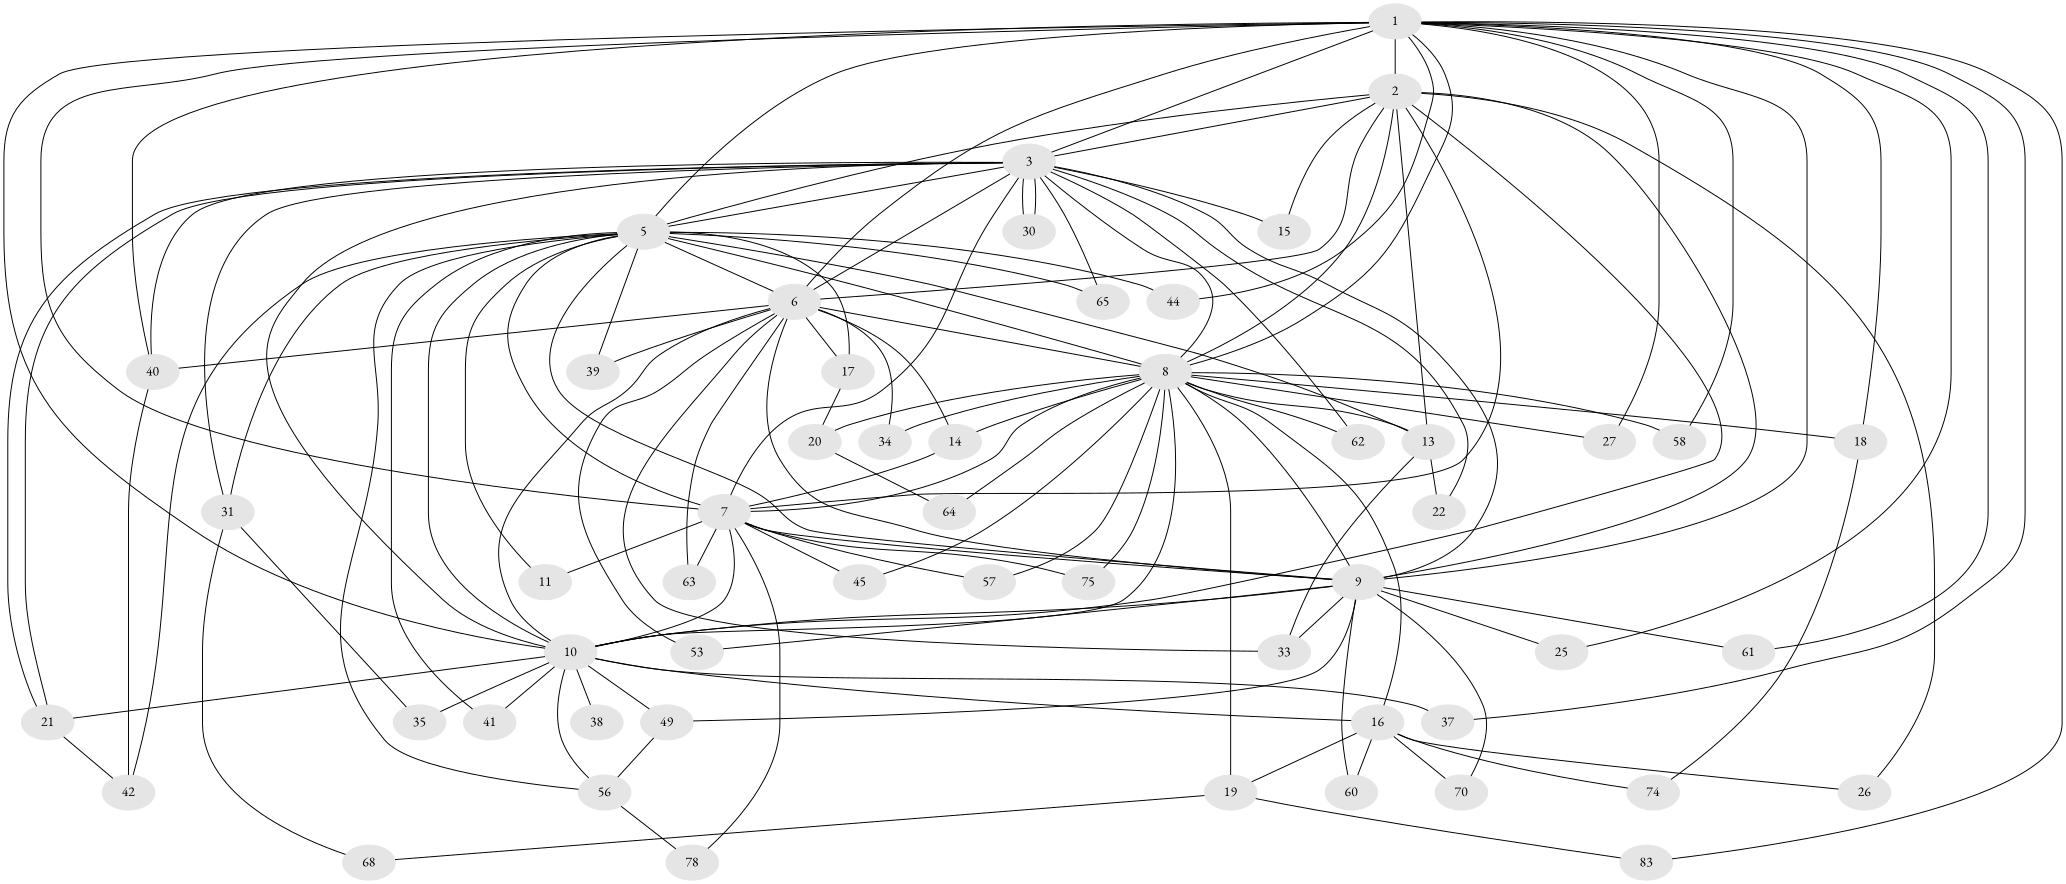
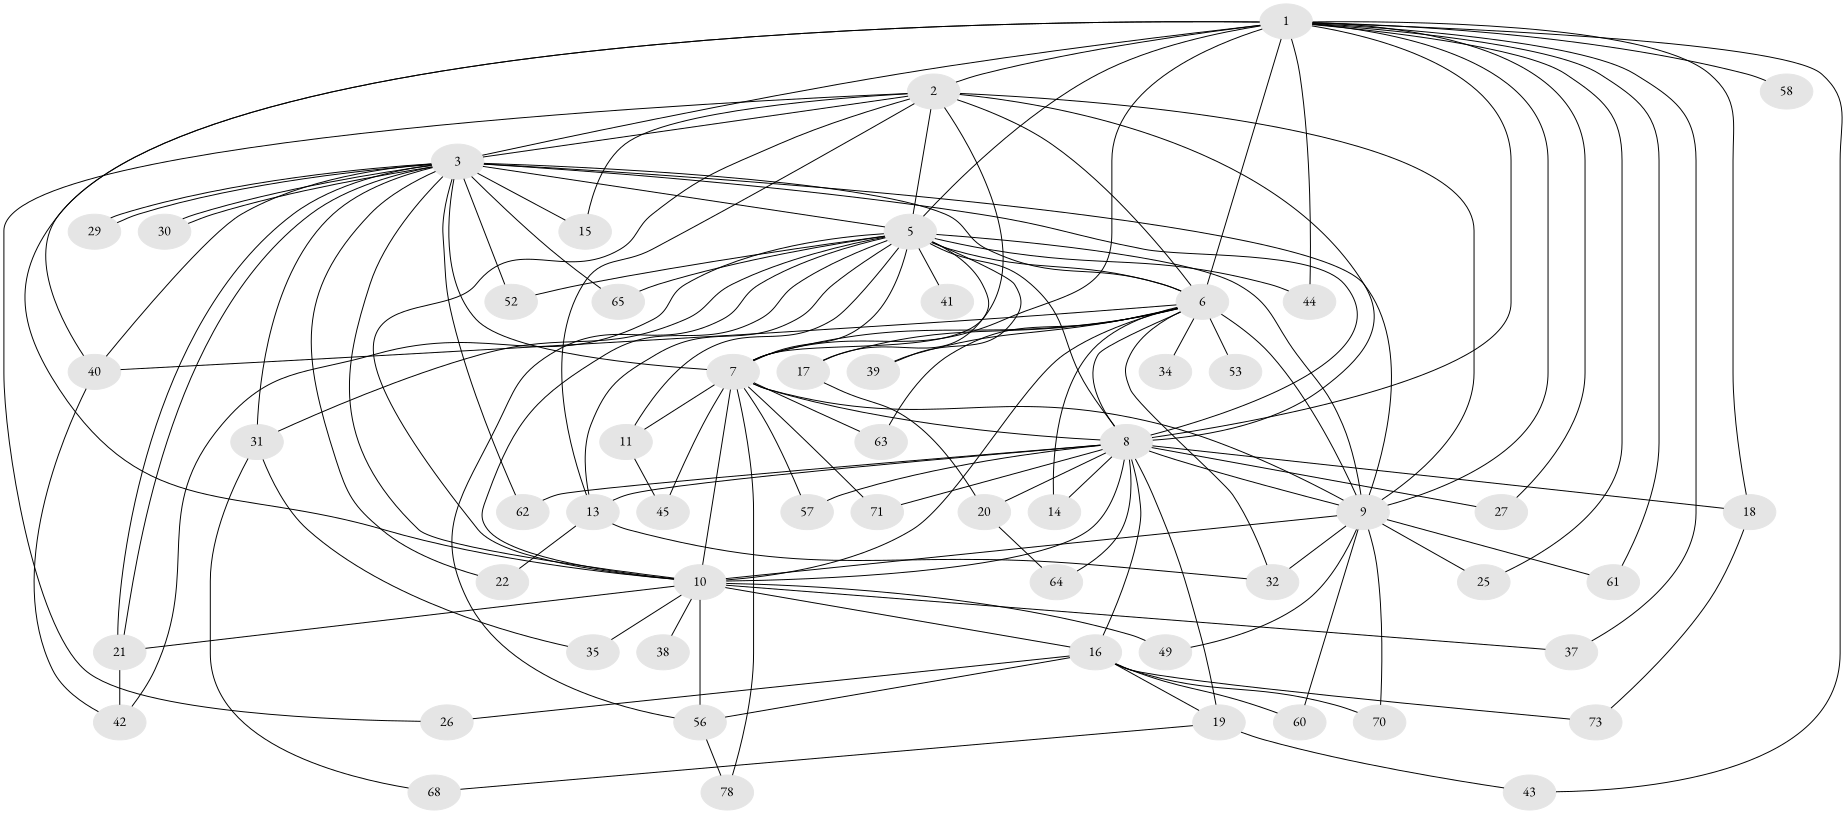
none -> (94, 232)
none -> (511, 302)
(1416, 384) -> none
(1021, 397) -> none
(843, 484) -> (911, 331)
(1023, 503) -> (645, 477)
(1088, 582) -> (877, 512)
(1028, 618) -> none
(1284, 652) -> (1273, 582)
(530, 688) -> none
(636, 757) -> (898, 687)
(1653, 793) -> (1596, 722)
(1646, 863) -> (1530, 793)
